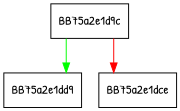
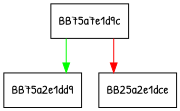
(90, 21) -> (90, 21)
(138, 90) -> (138, 90)
